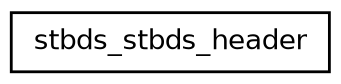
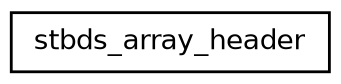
(170, 42) -> (170, 42)
